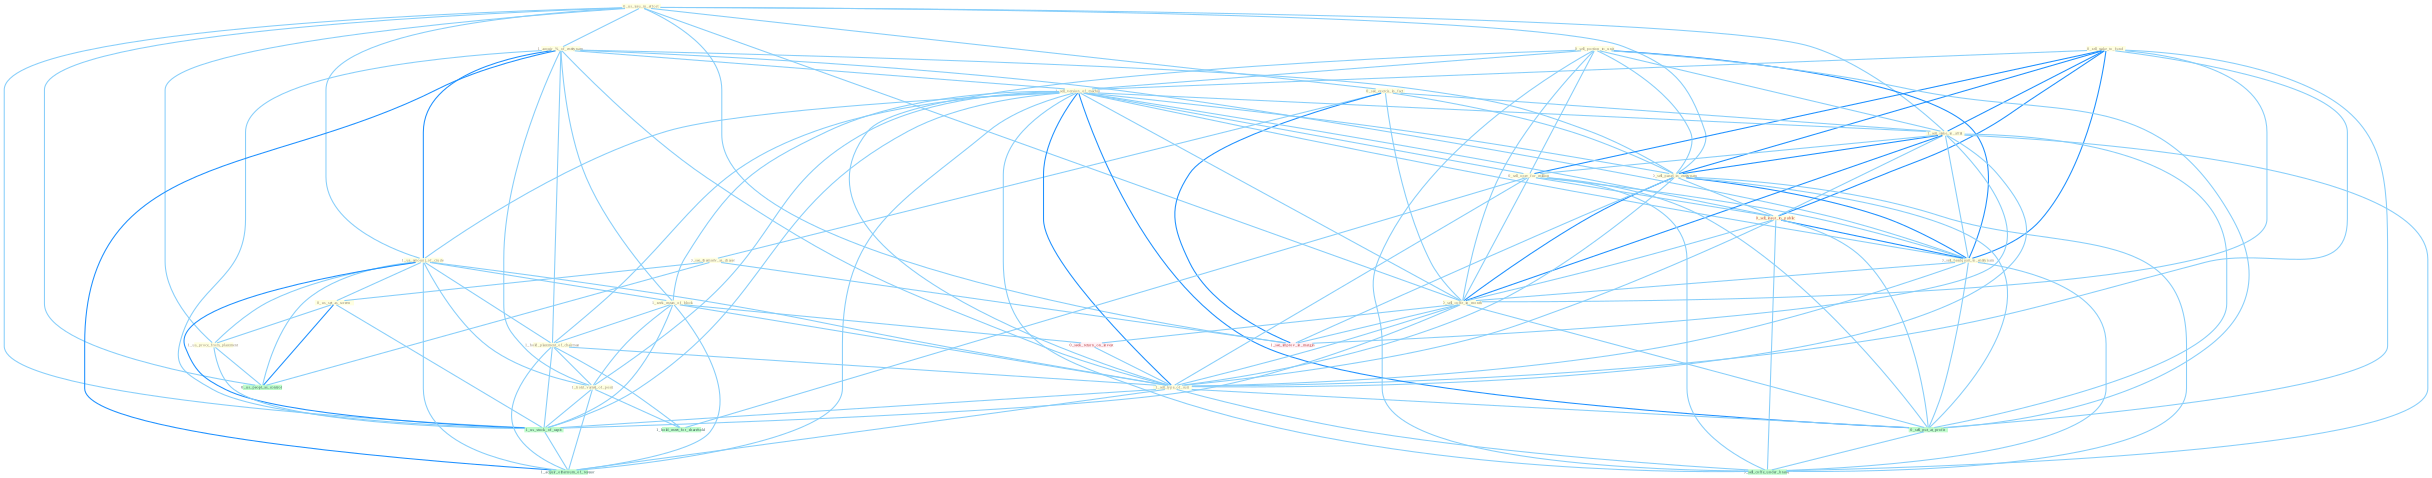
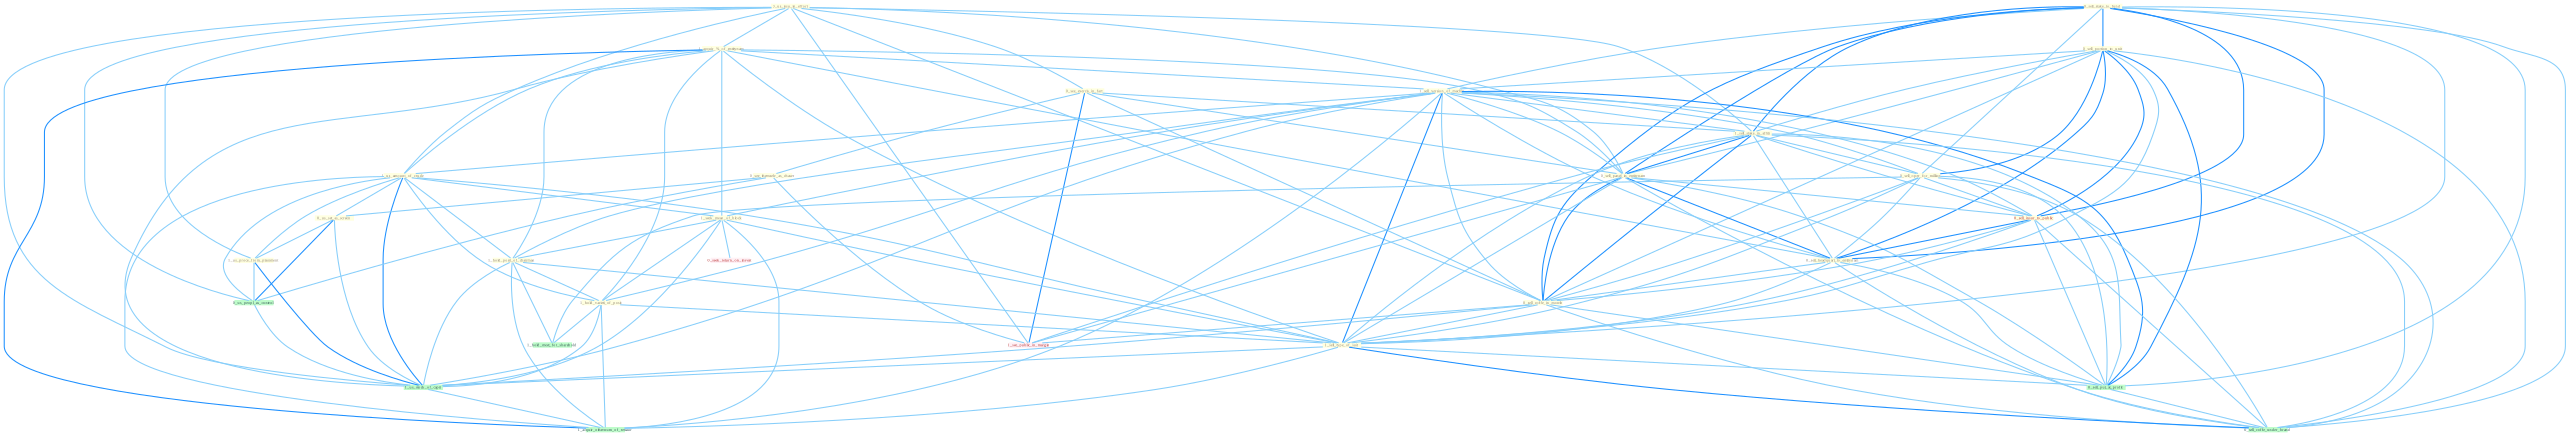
none -> (2103, 27)
(1570, 97) -> (2051, 140)
(1818, 112) -> (1994, 107)
(427, 114) -> (498, 104)
(2148, 132) -> (2201, 202)
none -> (2565, 136)
none -> (2129, 149)
(2014, 284) -> (1787, 59)
(1295, 322) -> (1892, 396)
(552, 345) -> (512, 260)
(1293, 345) -> (1029, 345)
none -> (321, 364)
(1132, 366) -> (989, 325)
(353, 419) -> (323, 343)
(1431, 441) -> (1798, 401)
